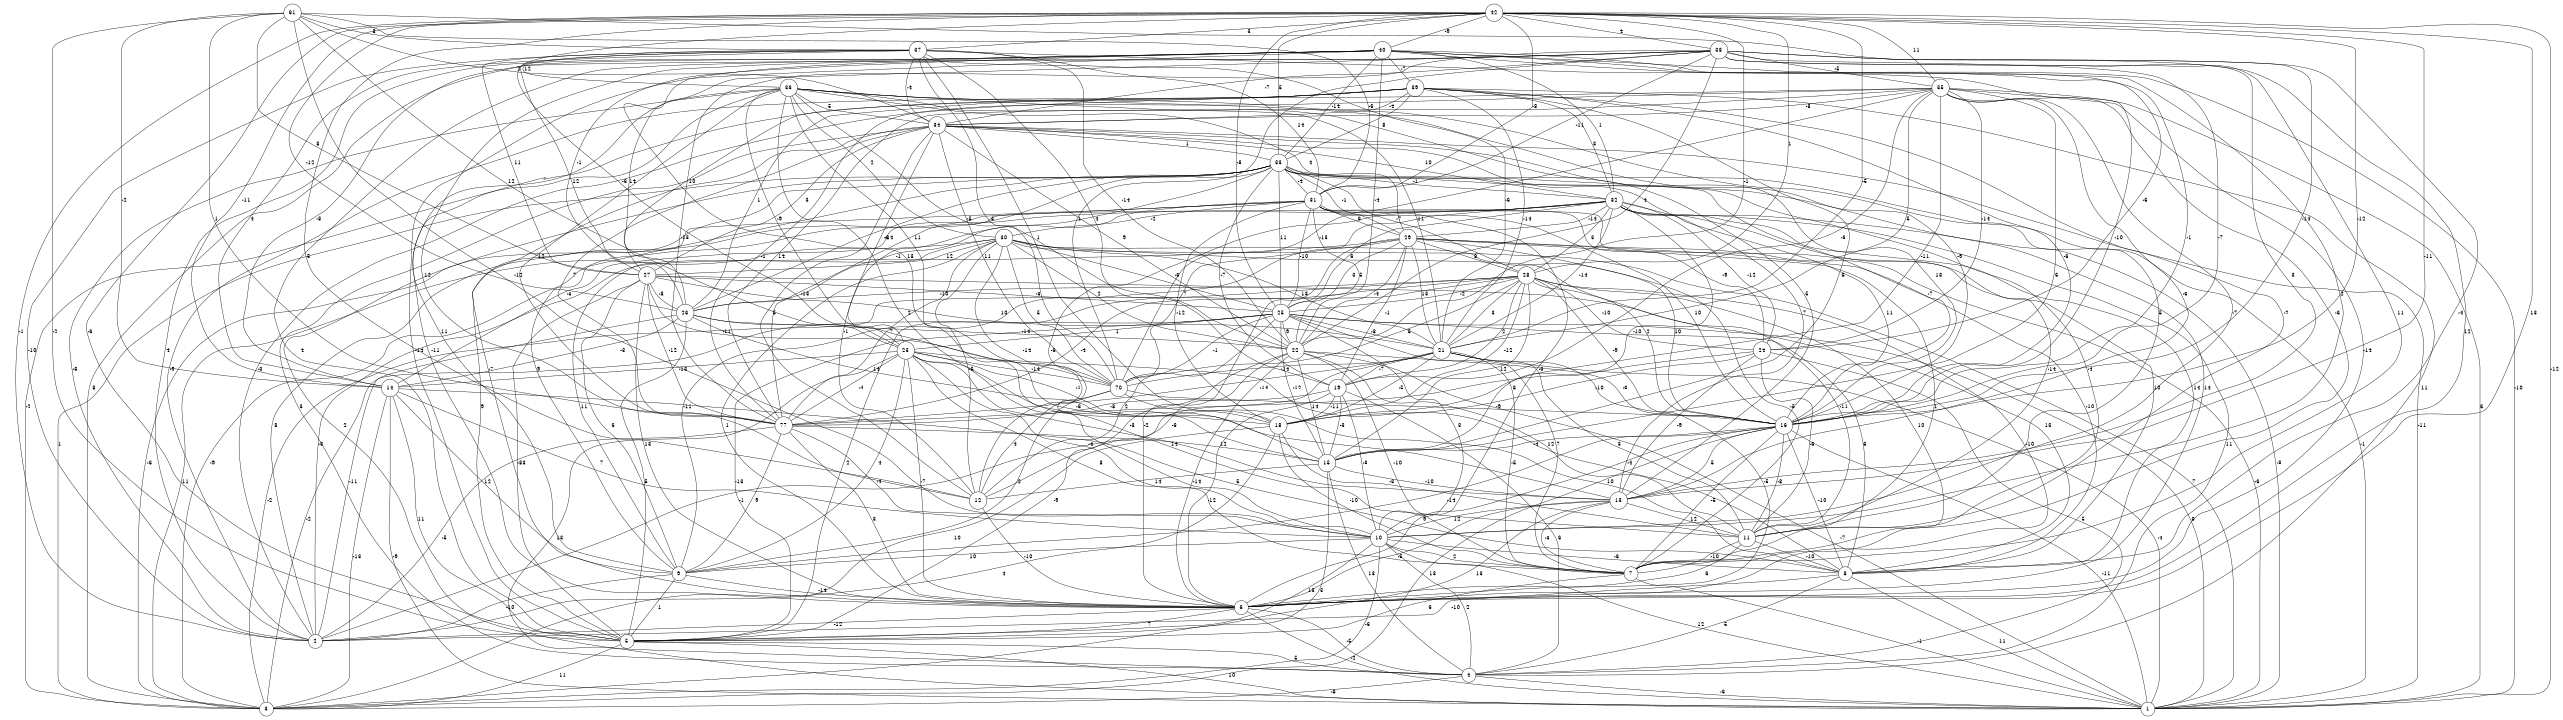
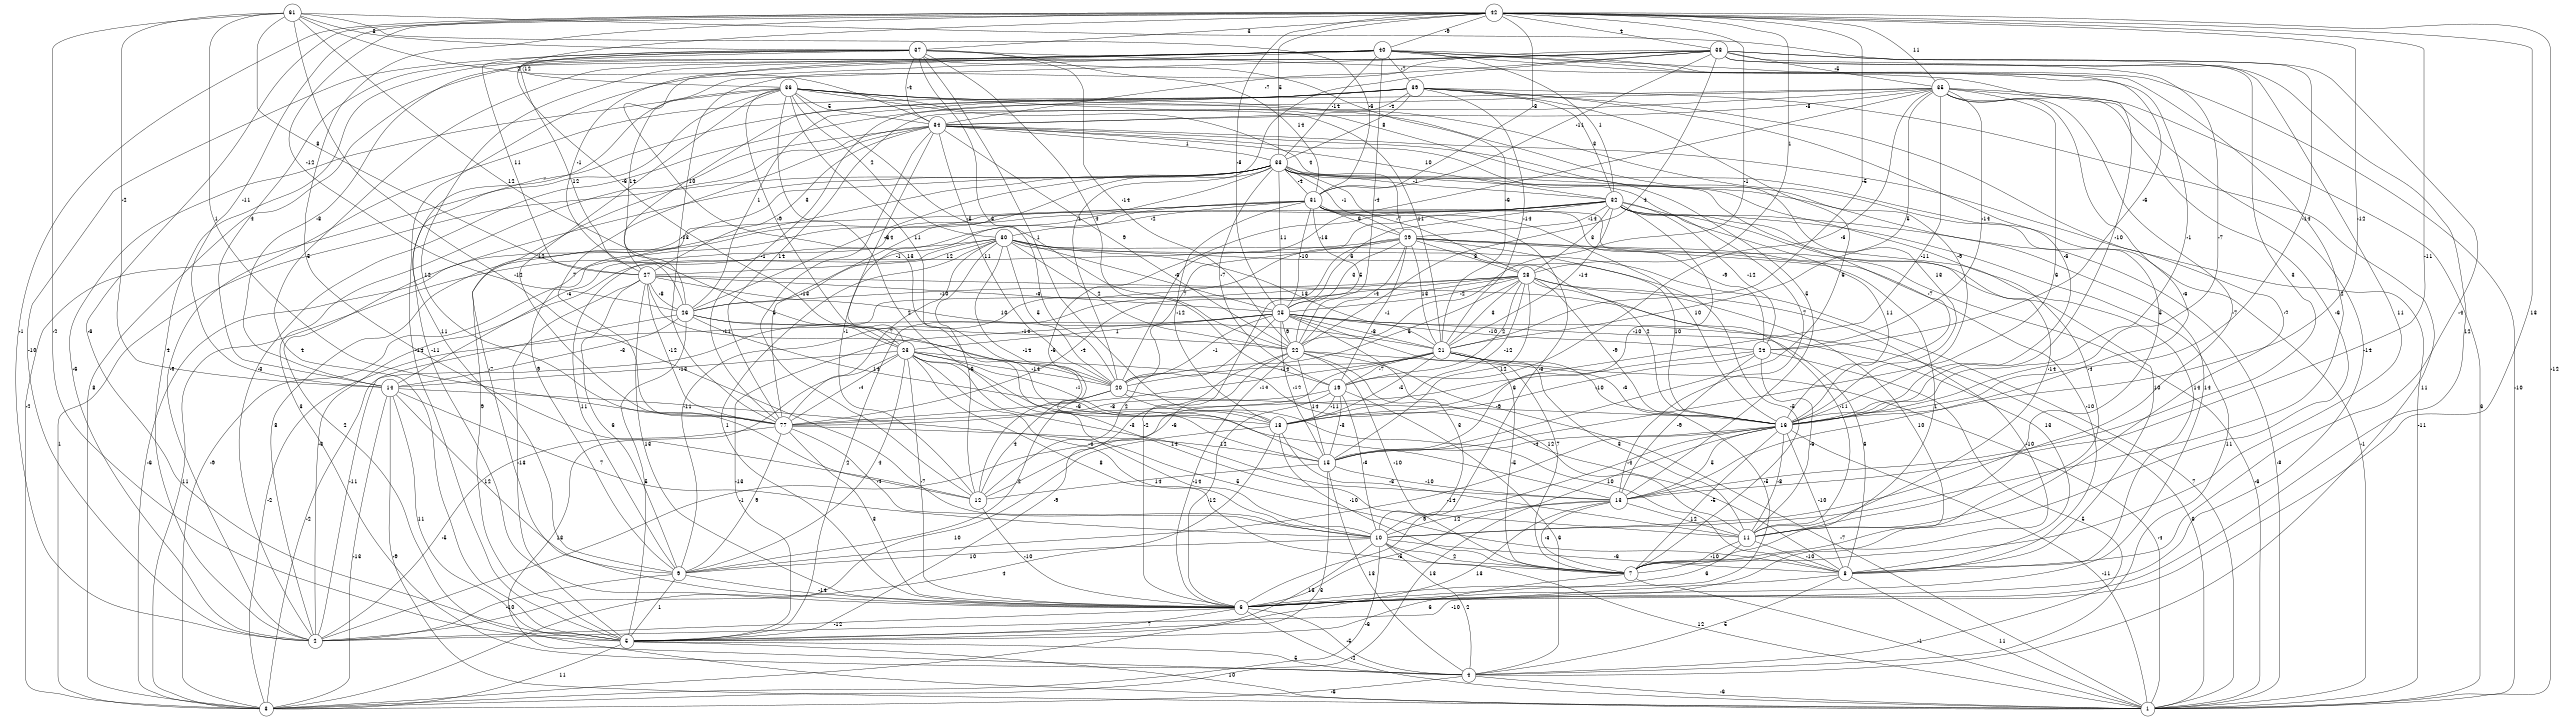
(1636, 338) -> (1533, 338)
(1119, 388) -> (1119, 388)
(522, 463) -> (522, 463)
